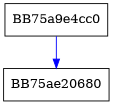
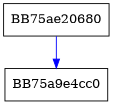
(56, 48) -> (56, 48)
